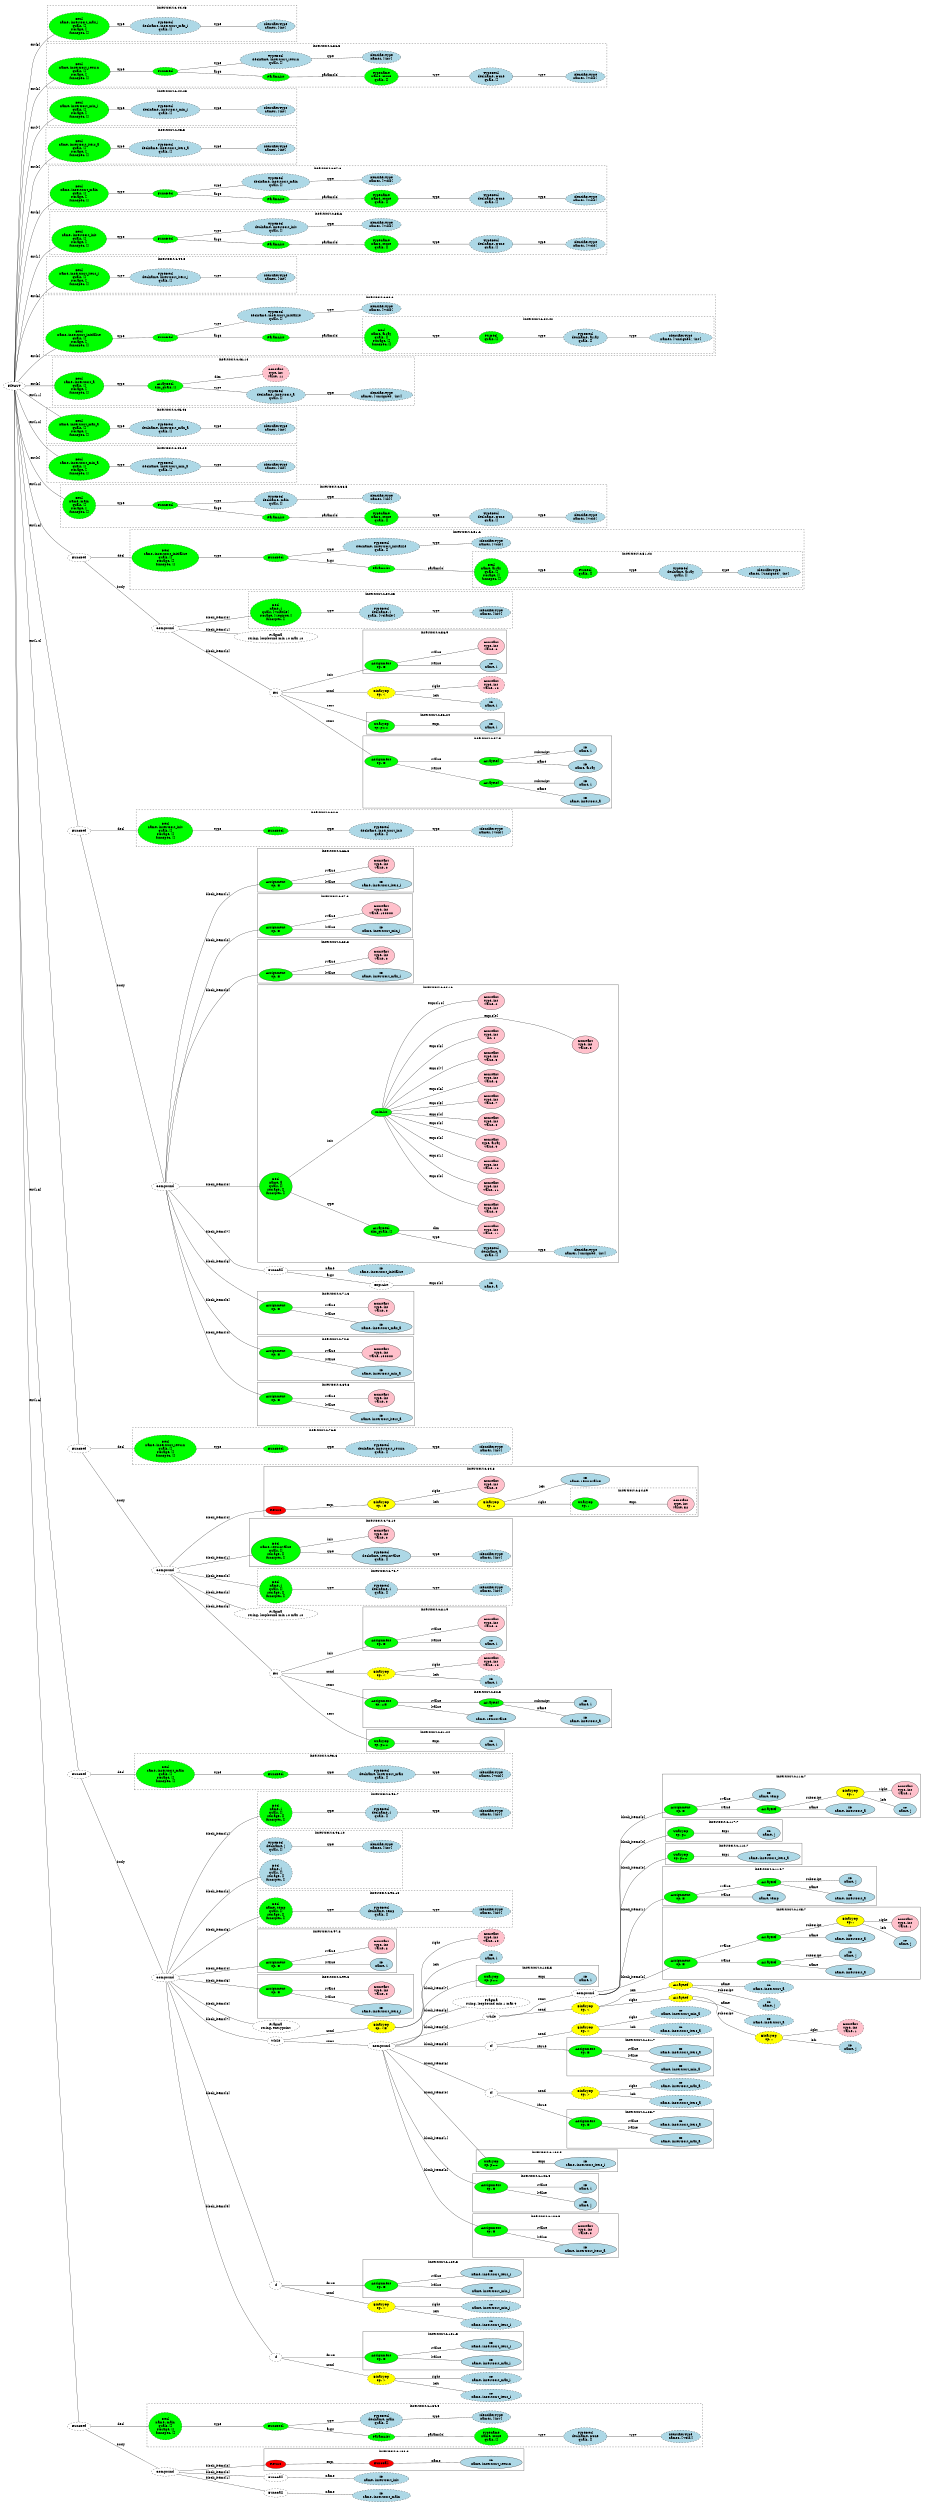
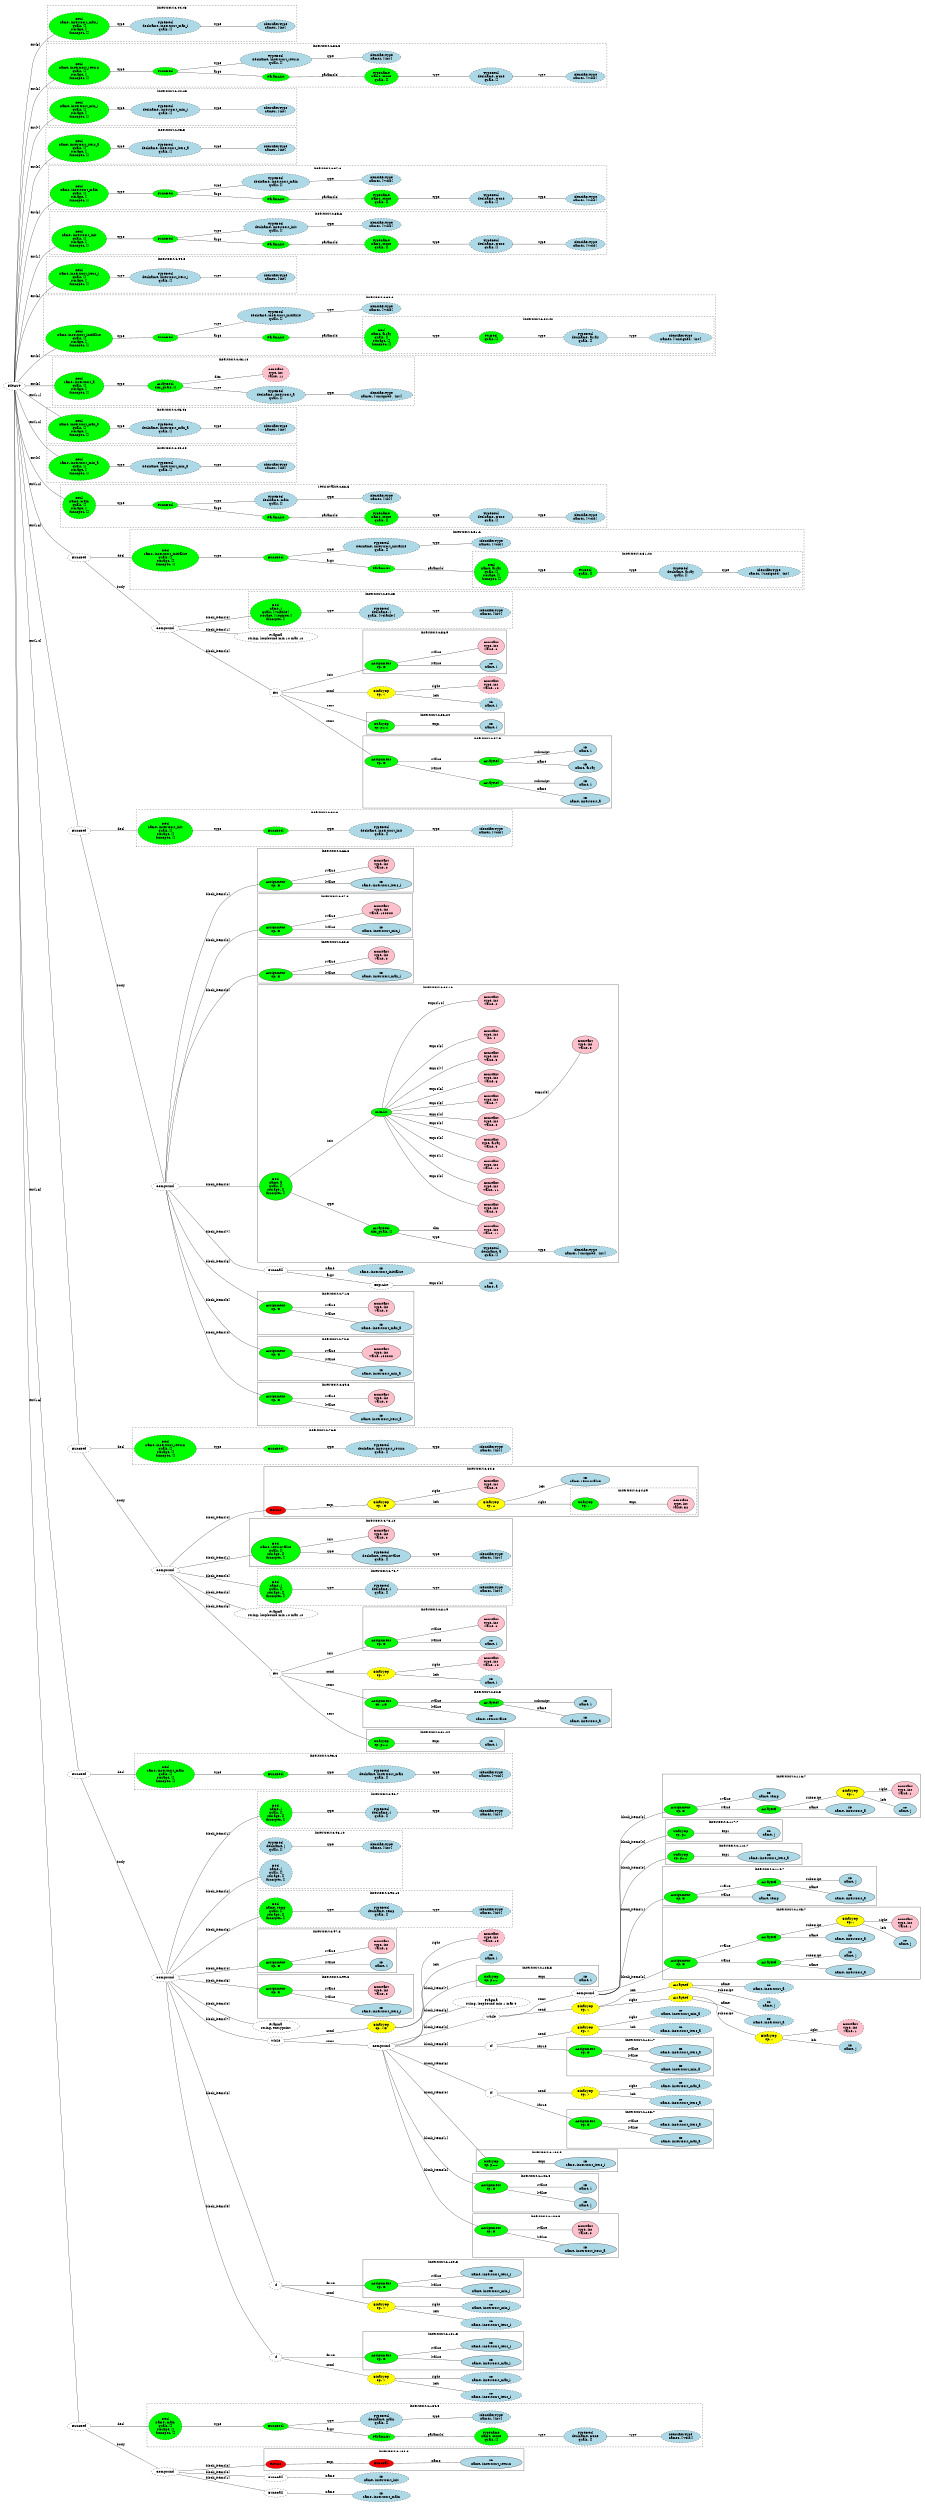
(334, 487) -> (334, 487)
(459, 1022) -> (549, 1095)
